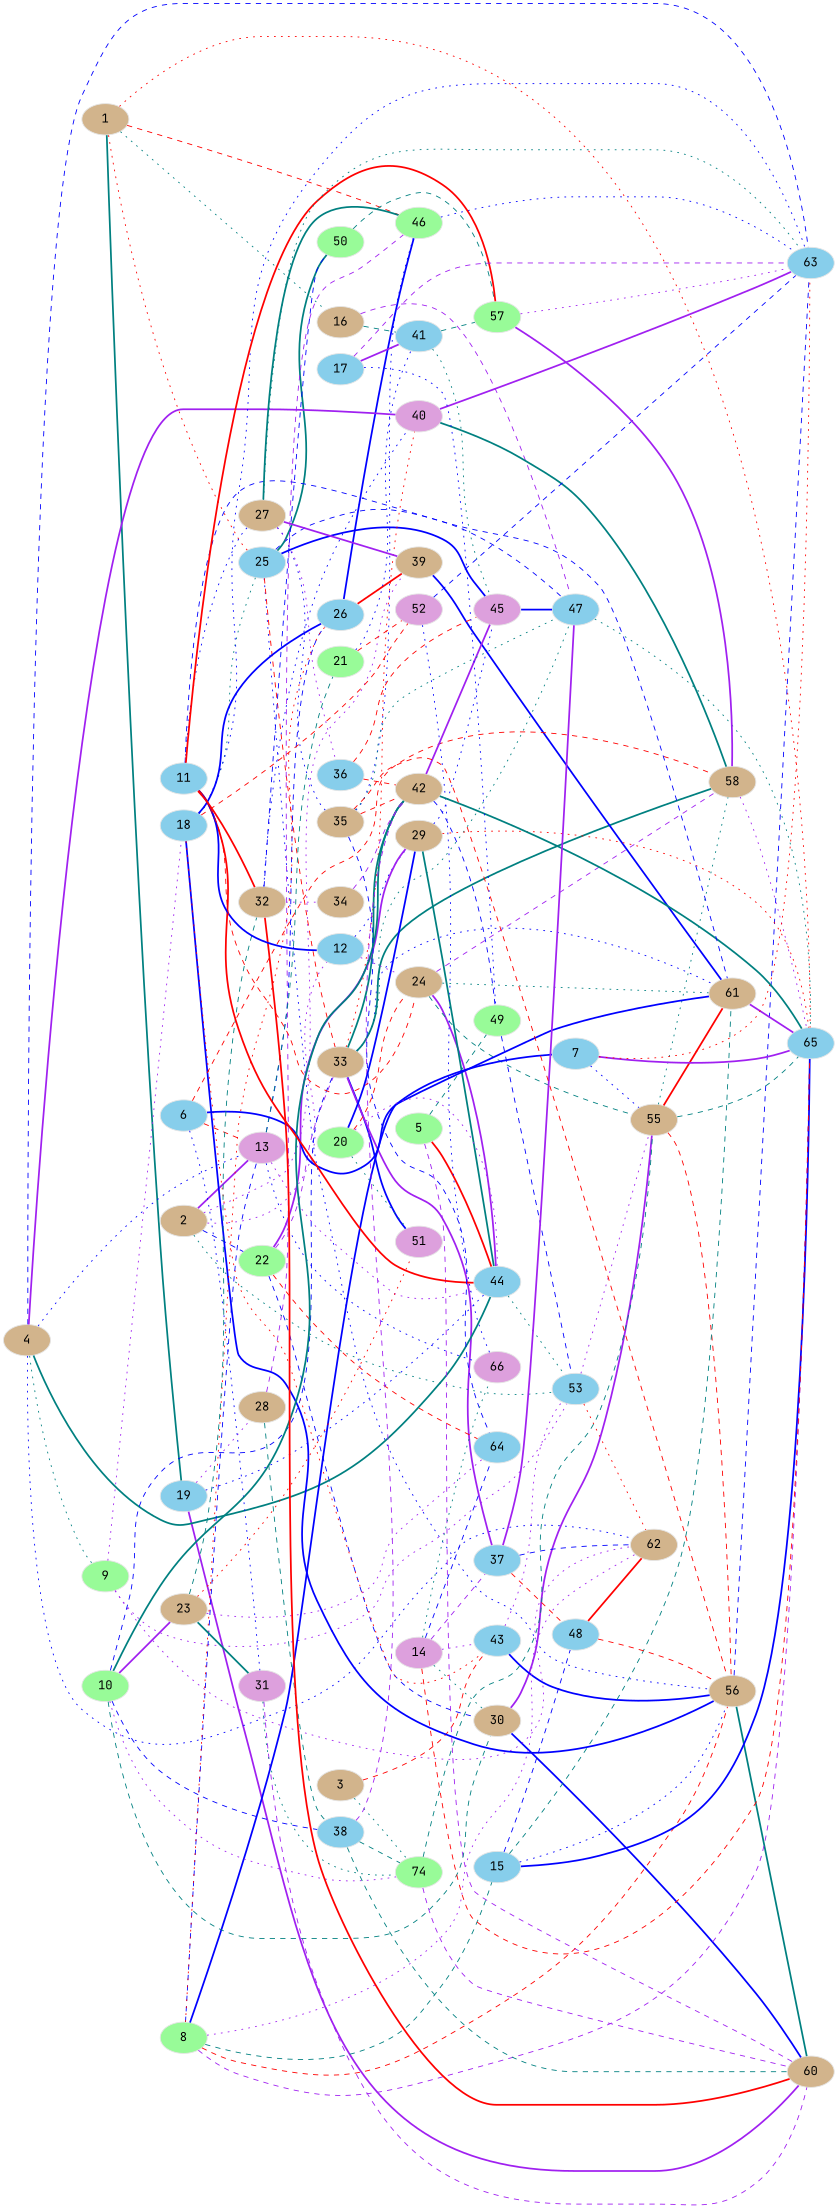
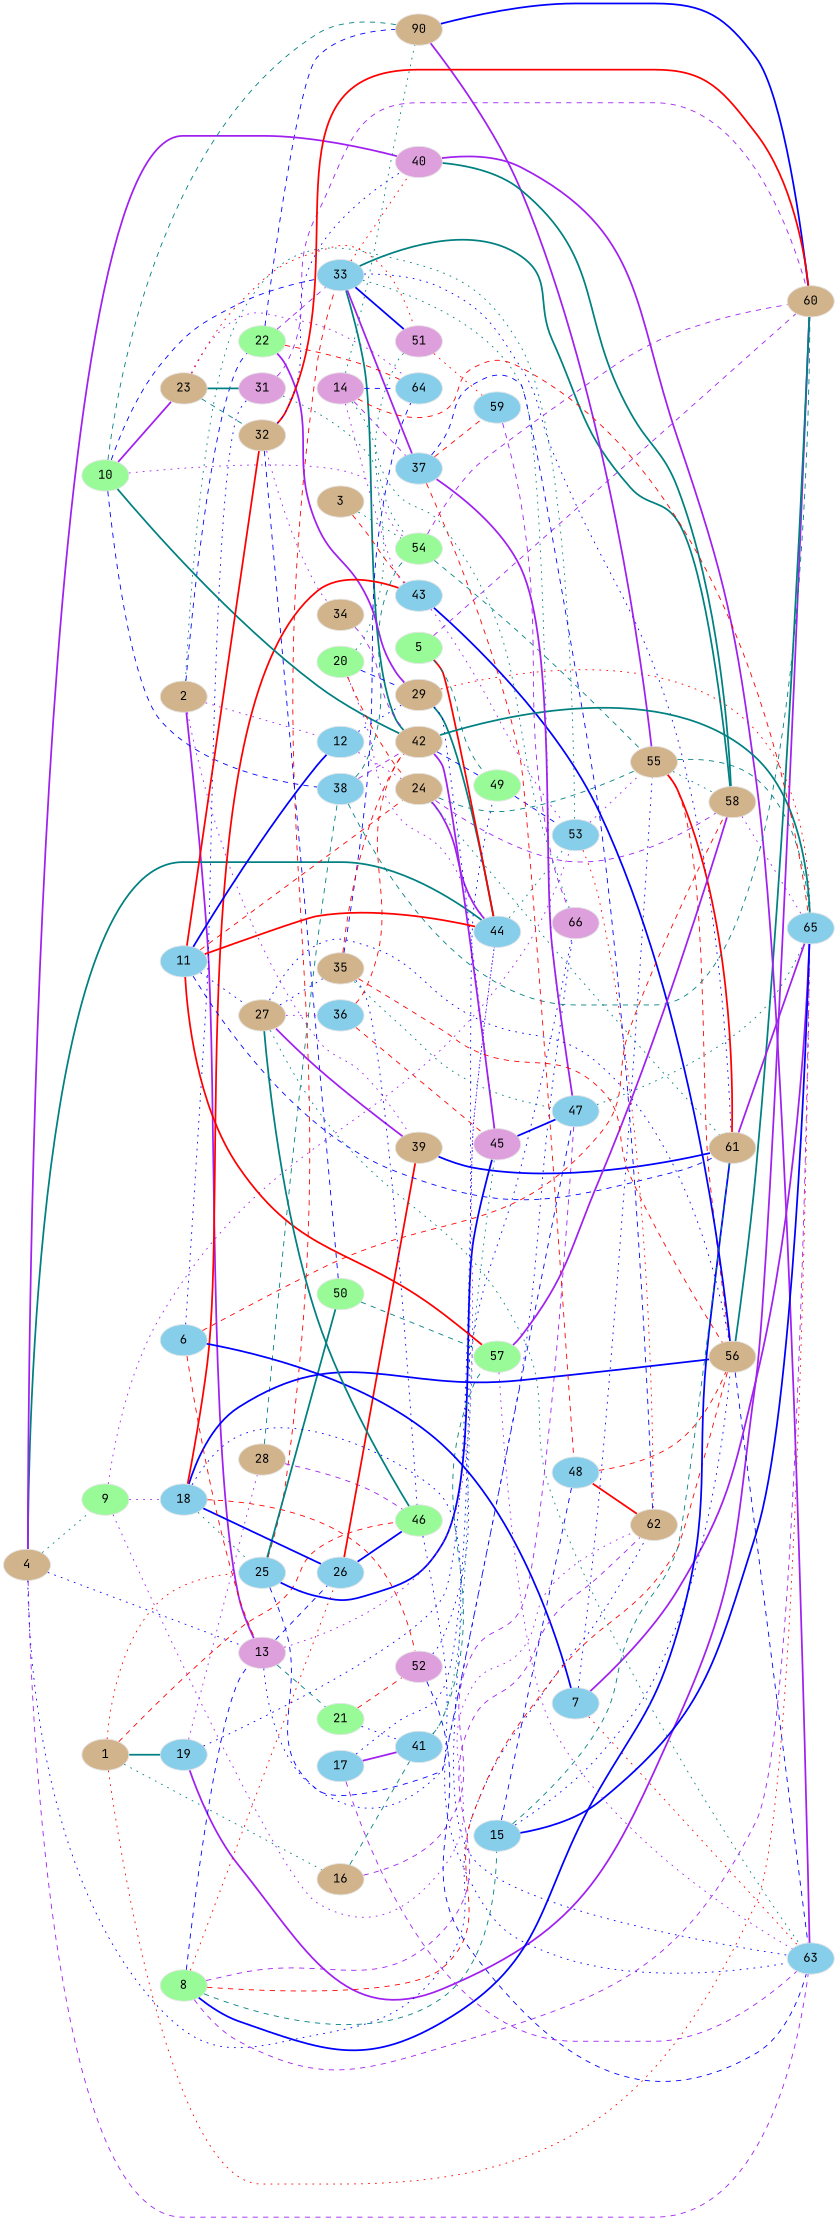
(57, 244) -> (234, 2217)
none -> (497, 408)
(387, 991) -> (380, 678)
(340, 1062) -> (340, 275)
(331, 1231) -> (581, 1051)
(258, 1317) -> (220, 961)
(497, 1721) -> (419, 30)
(473, 1846) -> (445, 1928)
(419, 1872) -> (419, 549)
